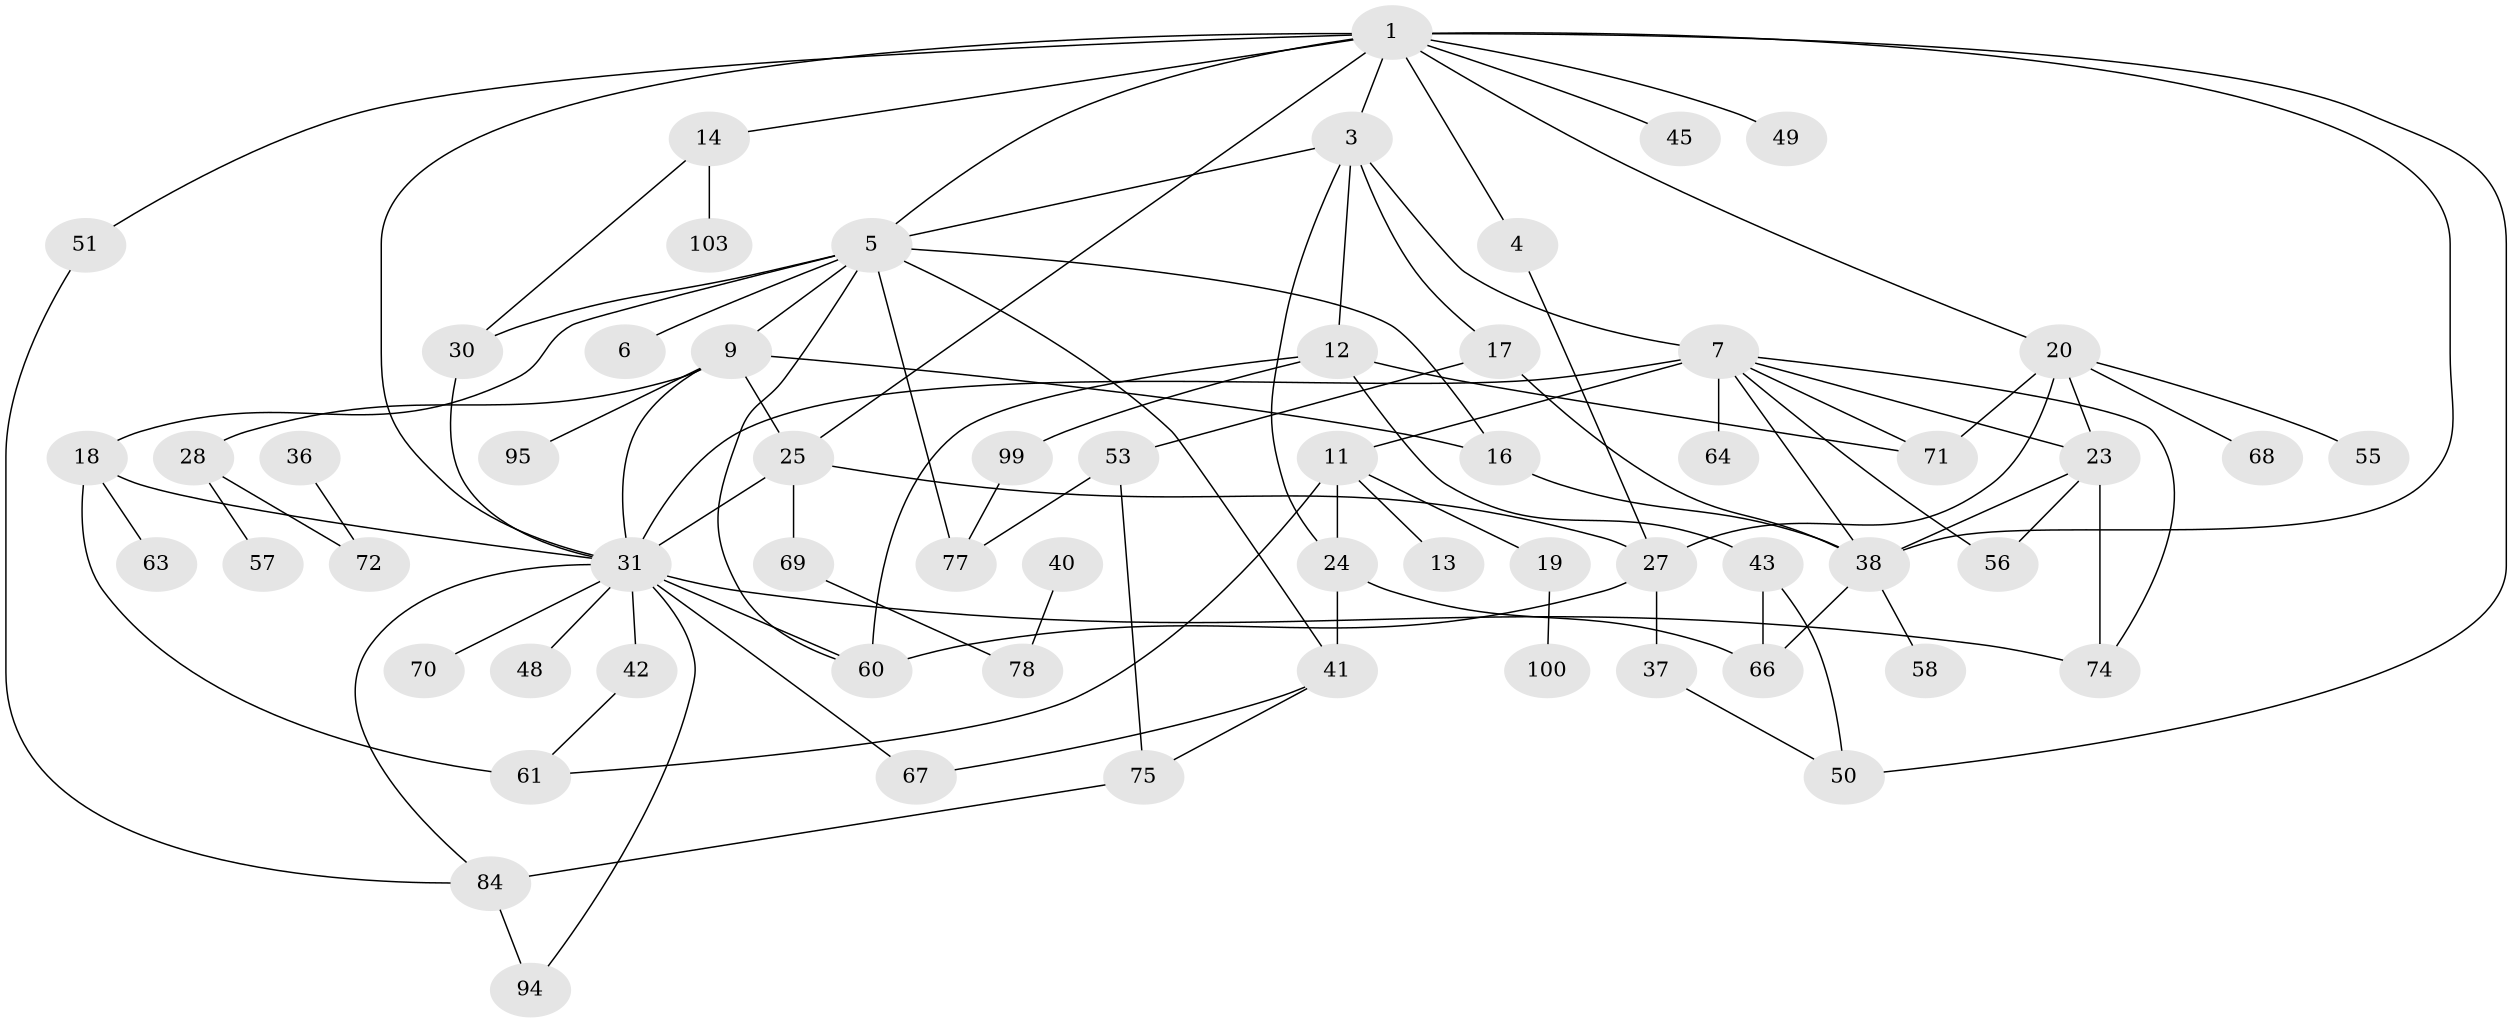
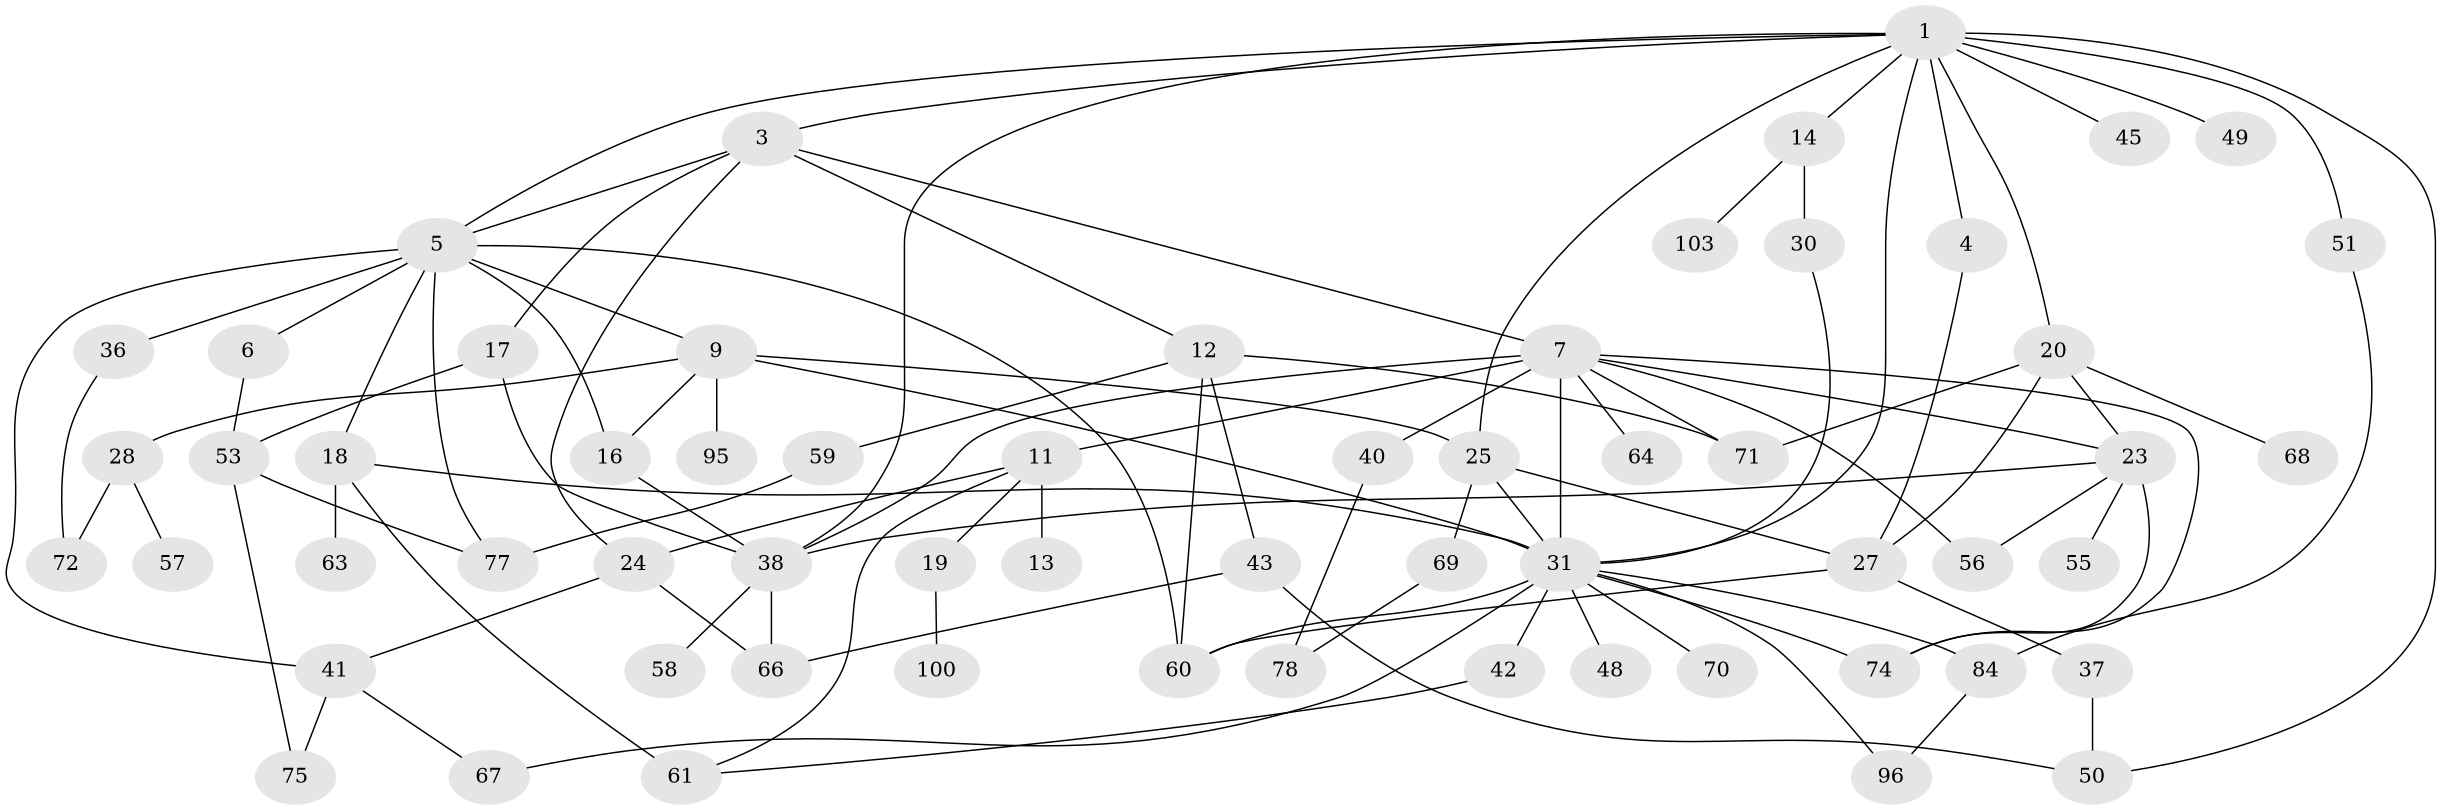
(638, 296) -> (276, 299)
(2218, 398) -> (2107, 511)
none -> (239, 405)
none -> (1467, 405)
(1012, 458) -> (823, 458)
(817, 831) -> none
(531, 990) -> (1892, 777)
